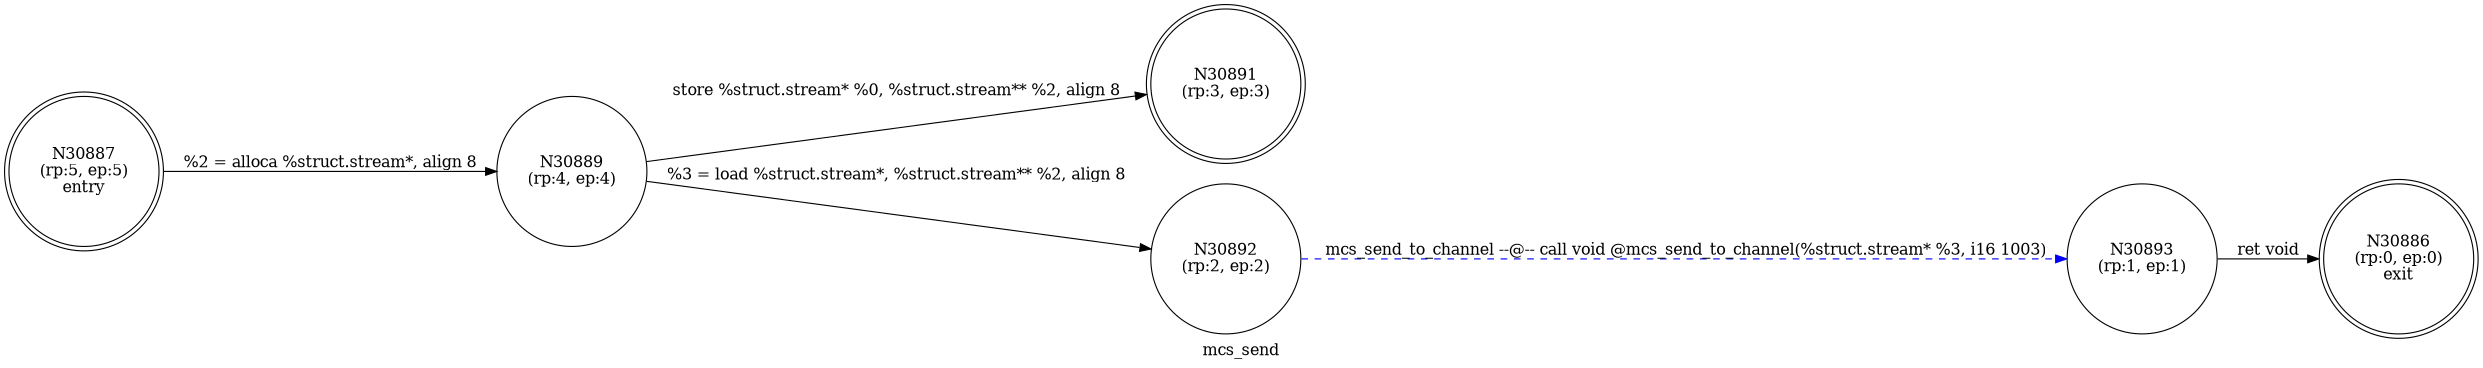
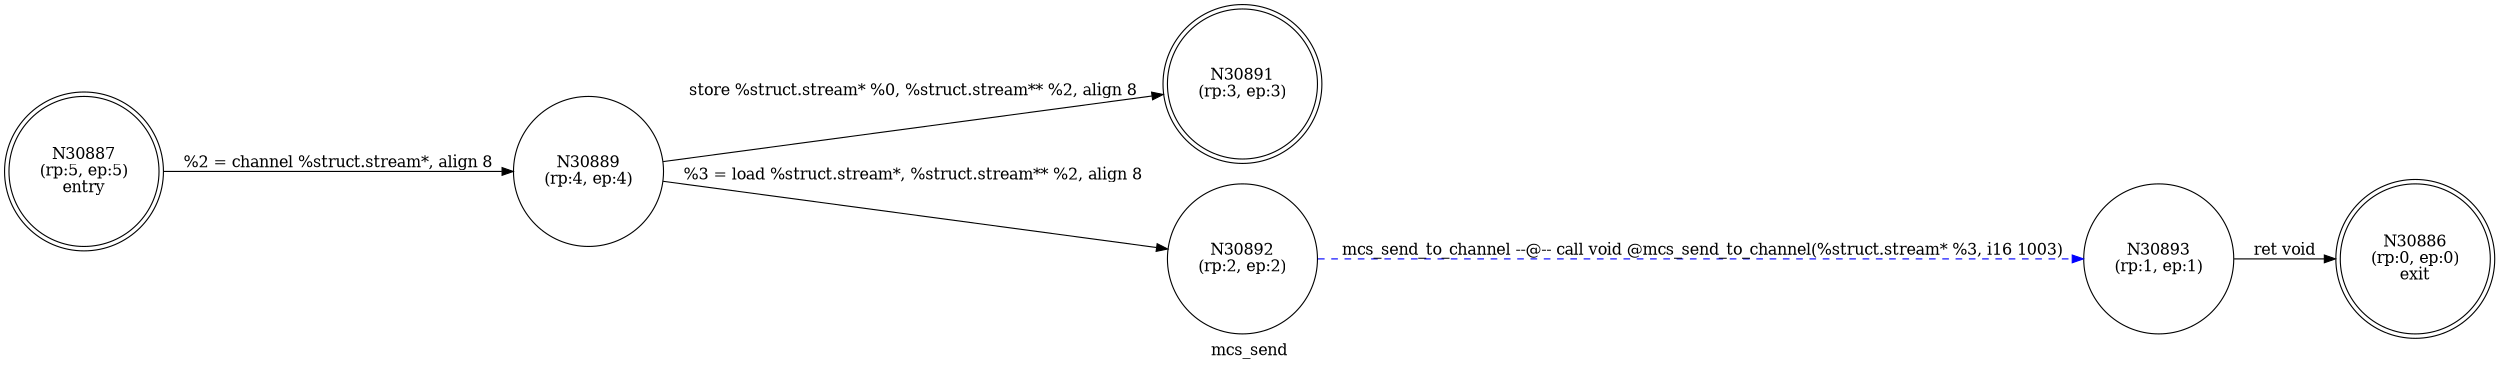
(330, 163) -> (338, 163)
